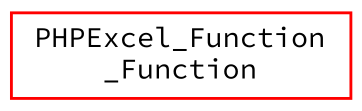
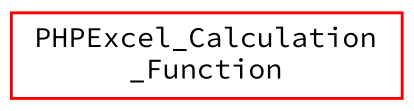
(181, 56) -> (207, 56)
